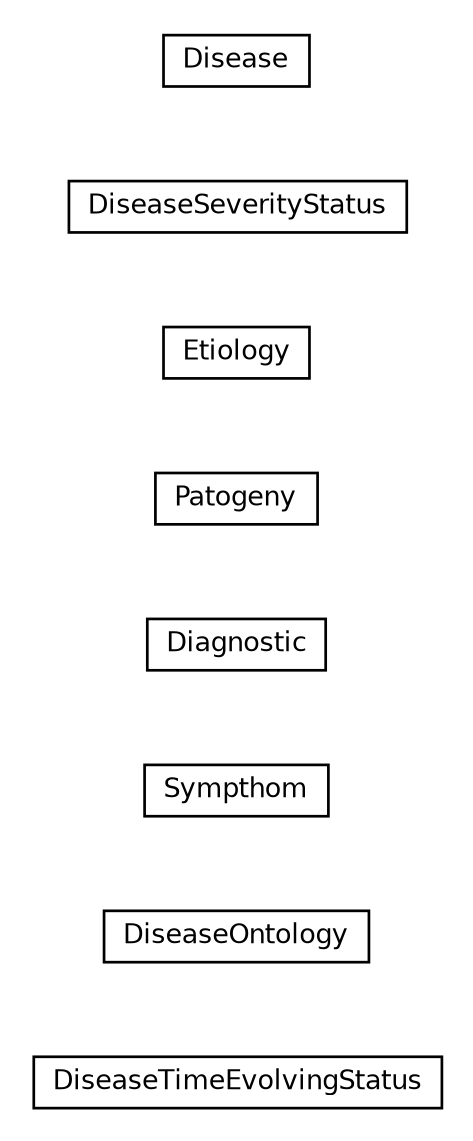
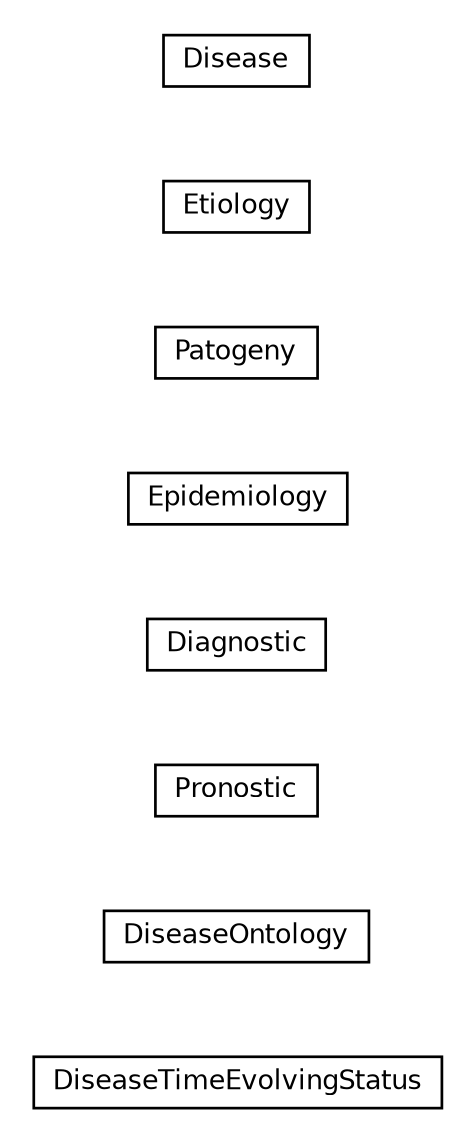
(236, 205) -> none
none -> (236, 497)
none -> (236, 789)
(236, 789) -> none
